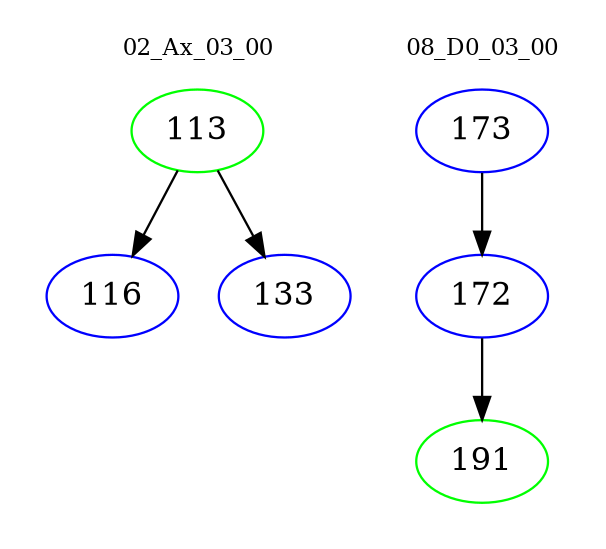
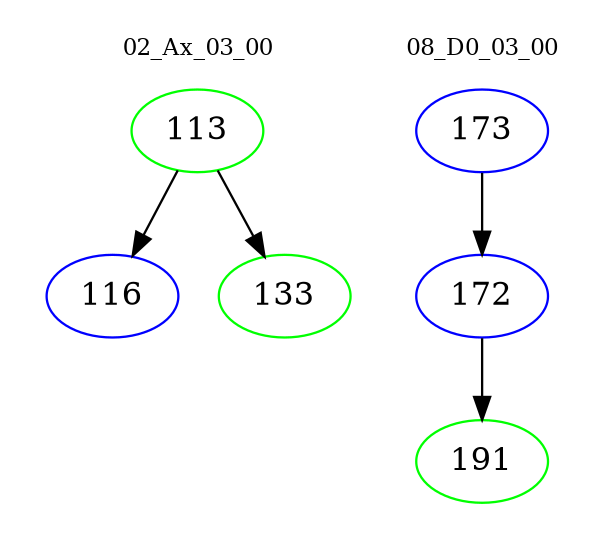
(285, 296) -> (285, 296)
